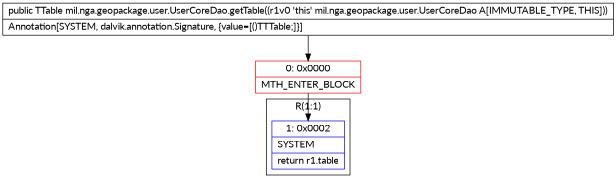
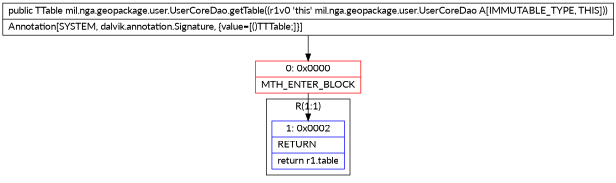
(296, 145) -> (297, 145)
